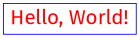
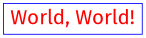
(70, 19) -> (73, 19)
